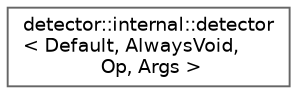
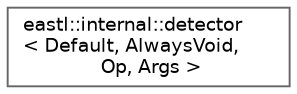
(149, 47) -> (149, 47)
